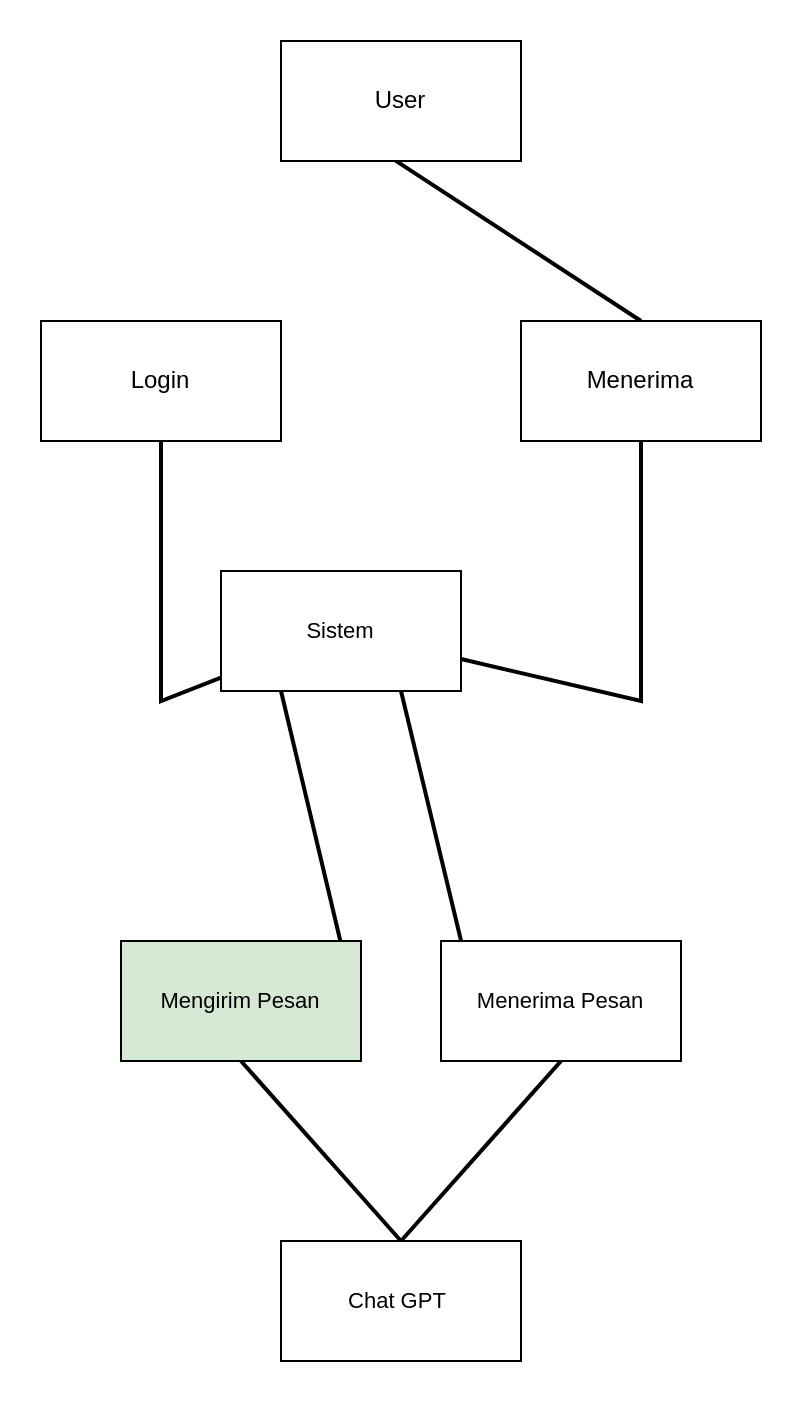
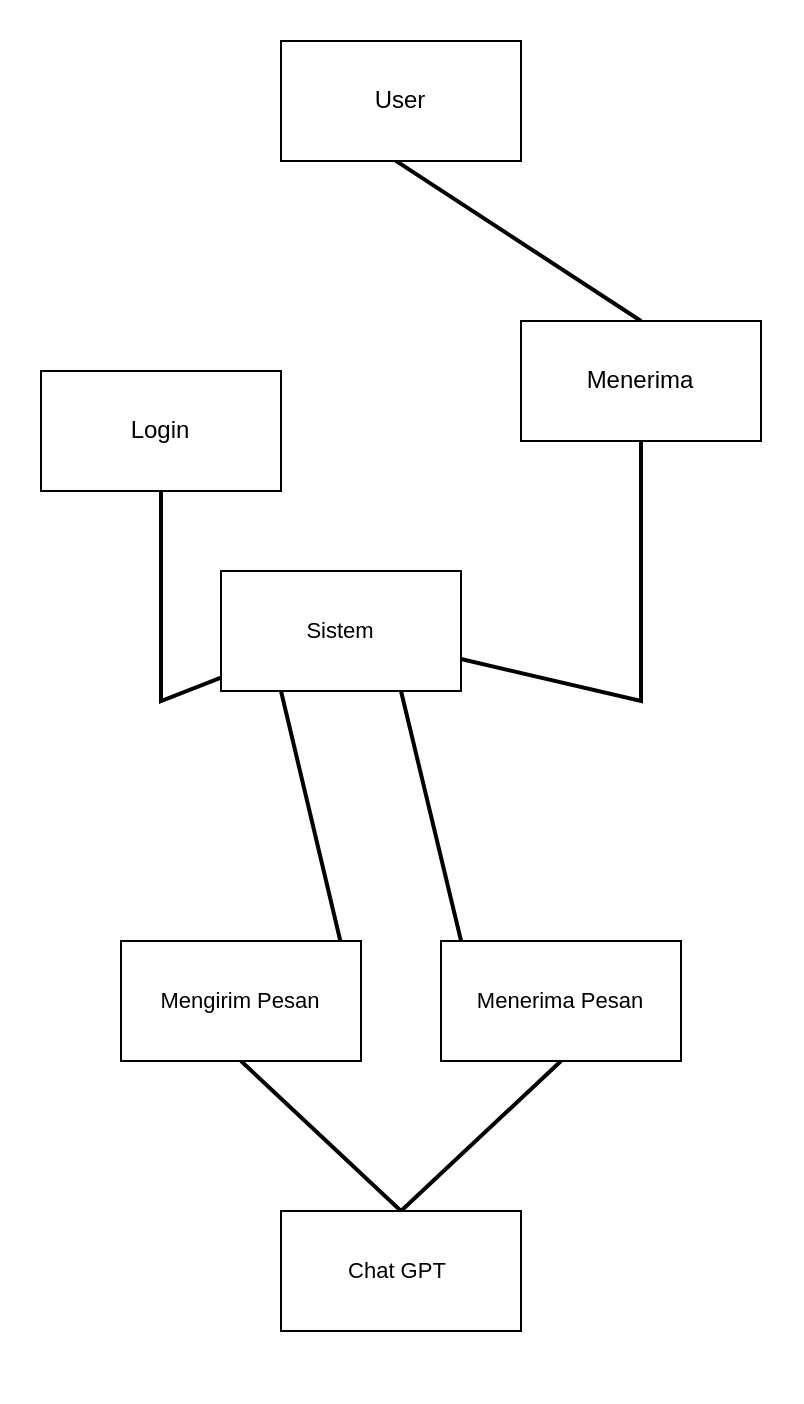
(161, 381) -> (161, 431)
(241, 1001) -> (241, 1001)
(401, 1301) -> (401, 1271)
